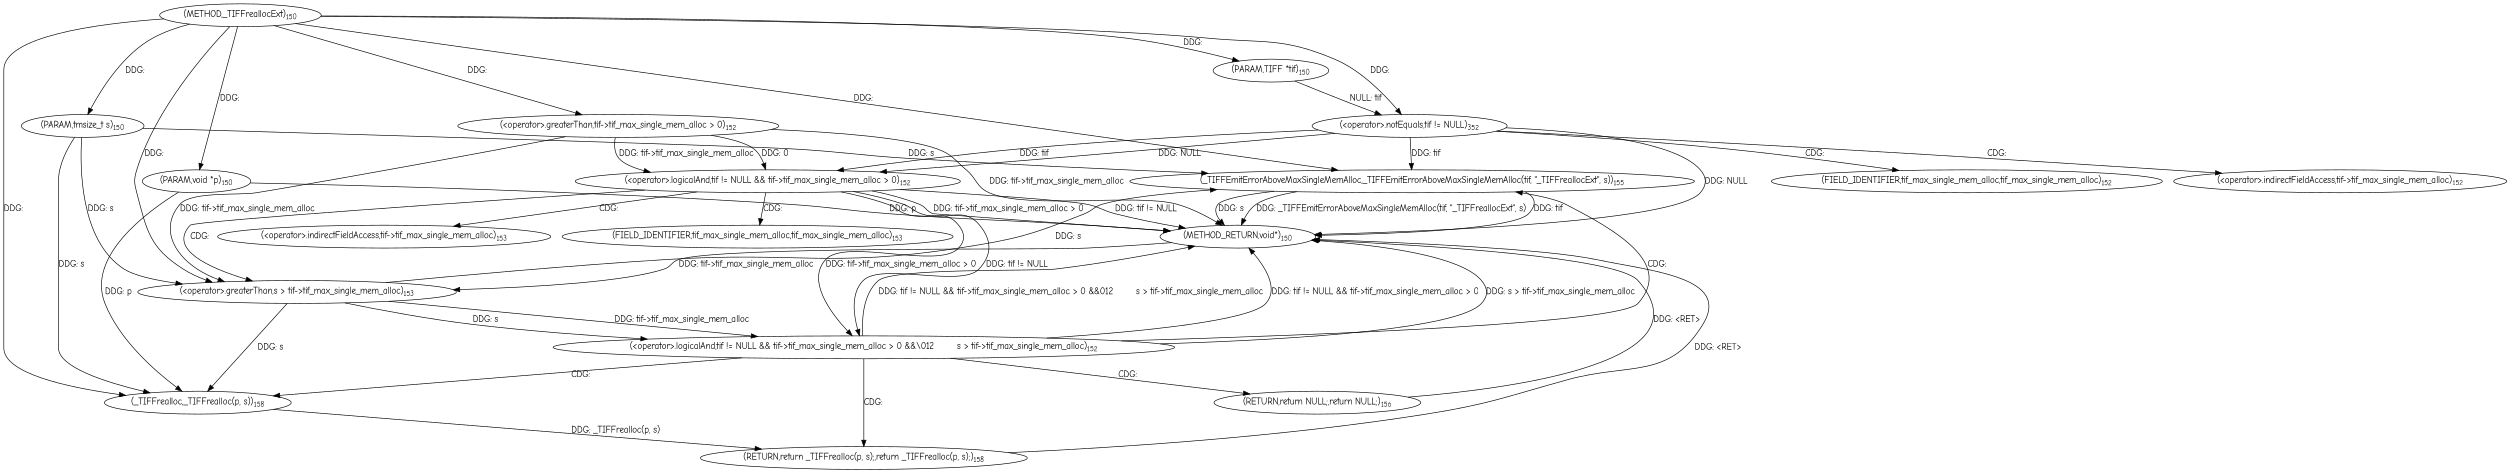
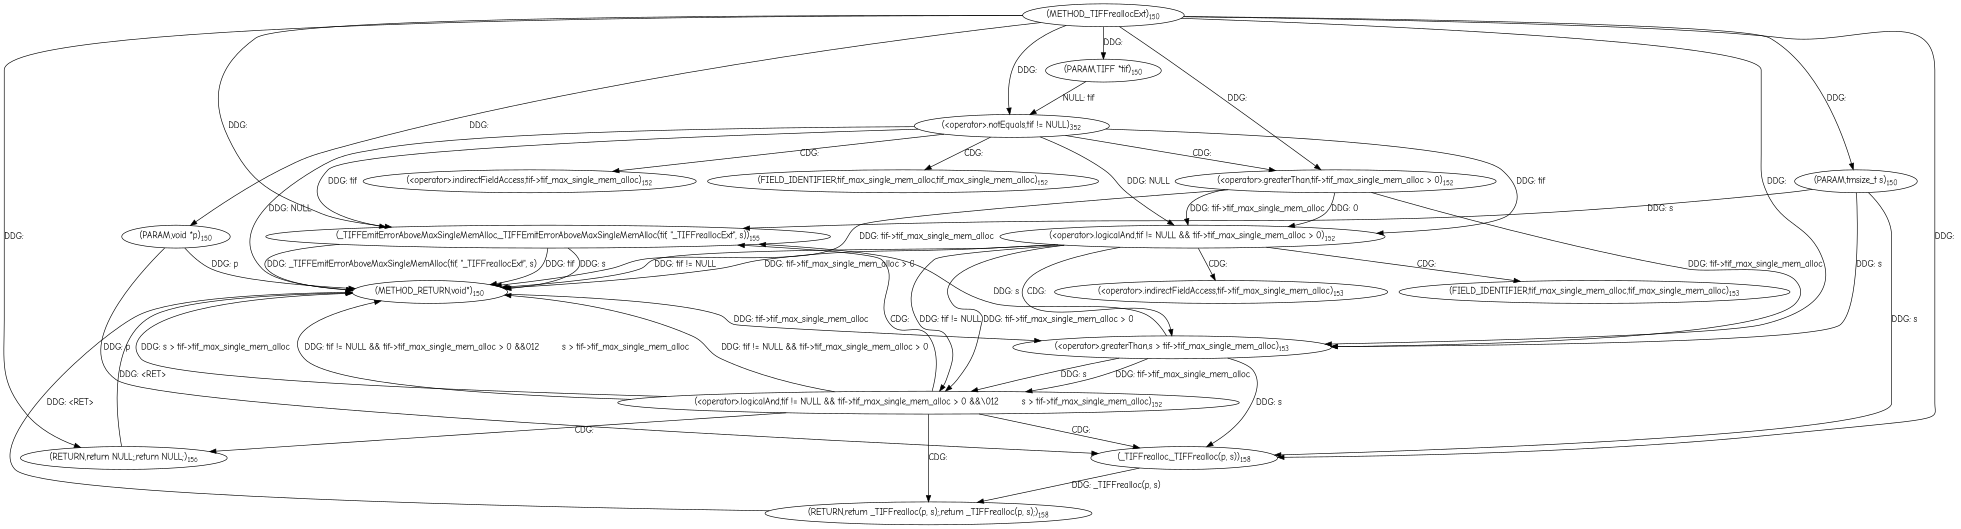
none -> (271, 30)
none -> (1167, 153)
